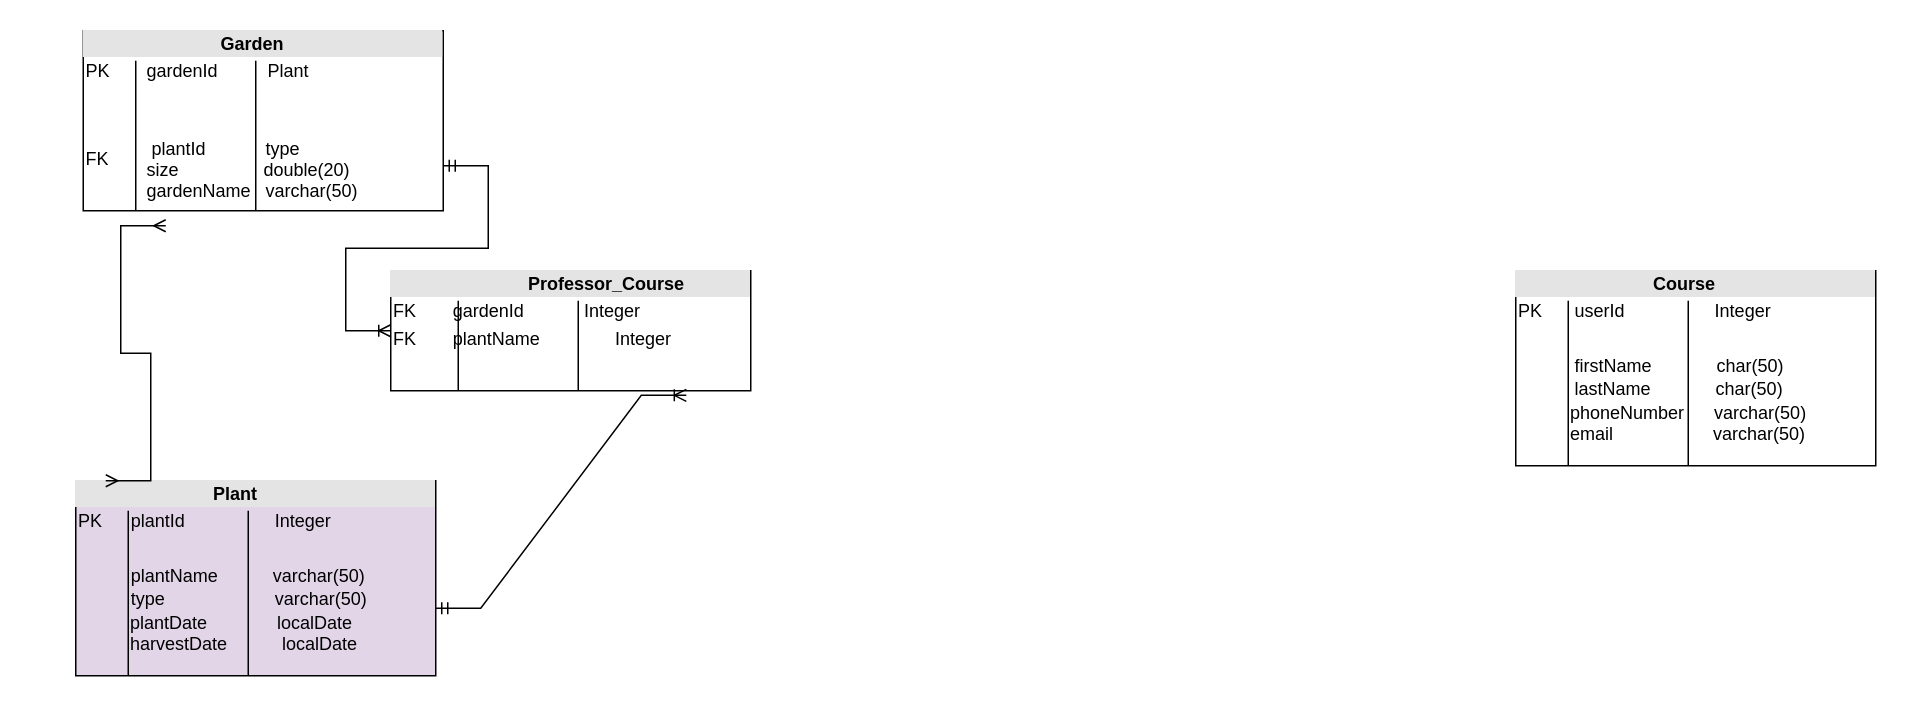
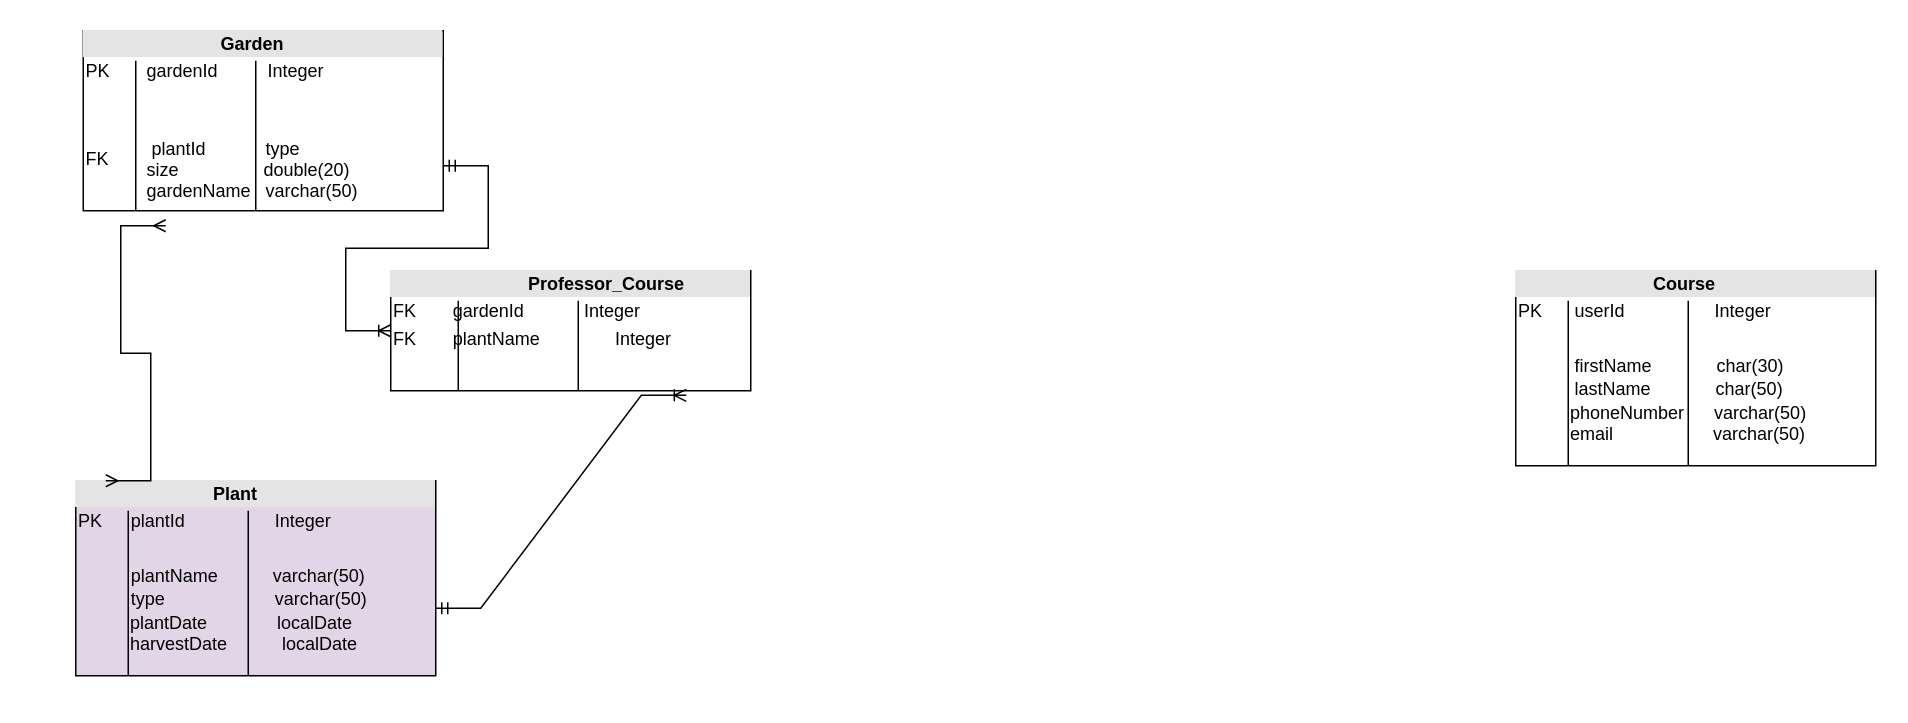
(216, 96) -> (220, 96)
(1674, 336) -> (1674, 336)
